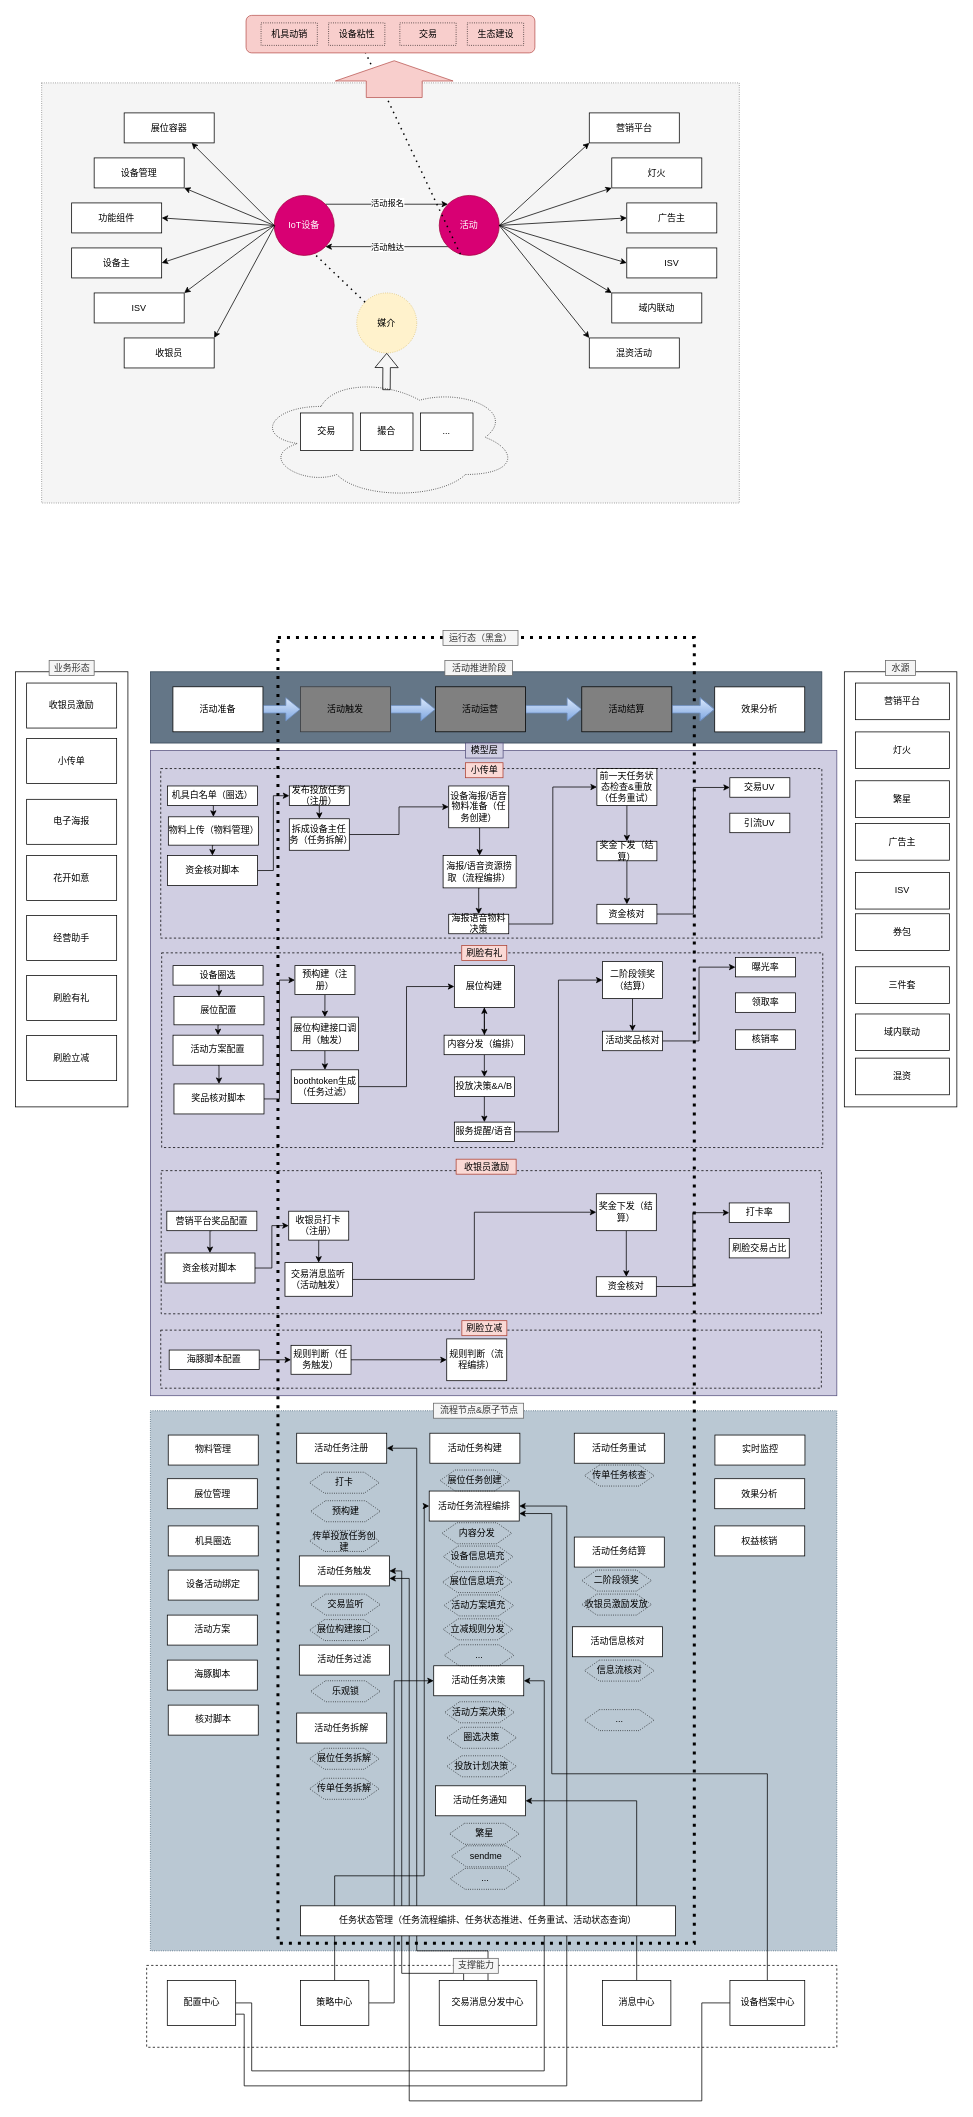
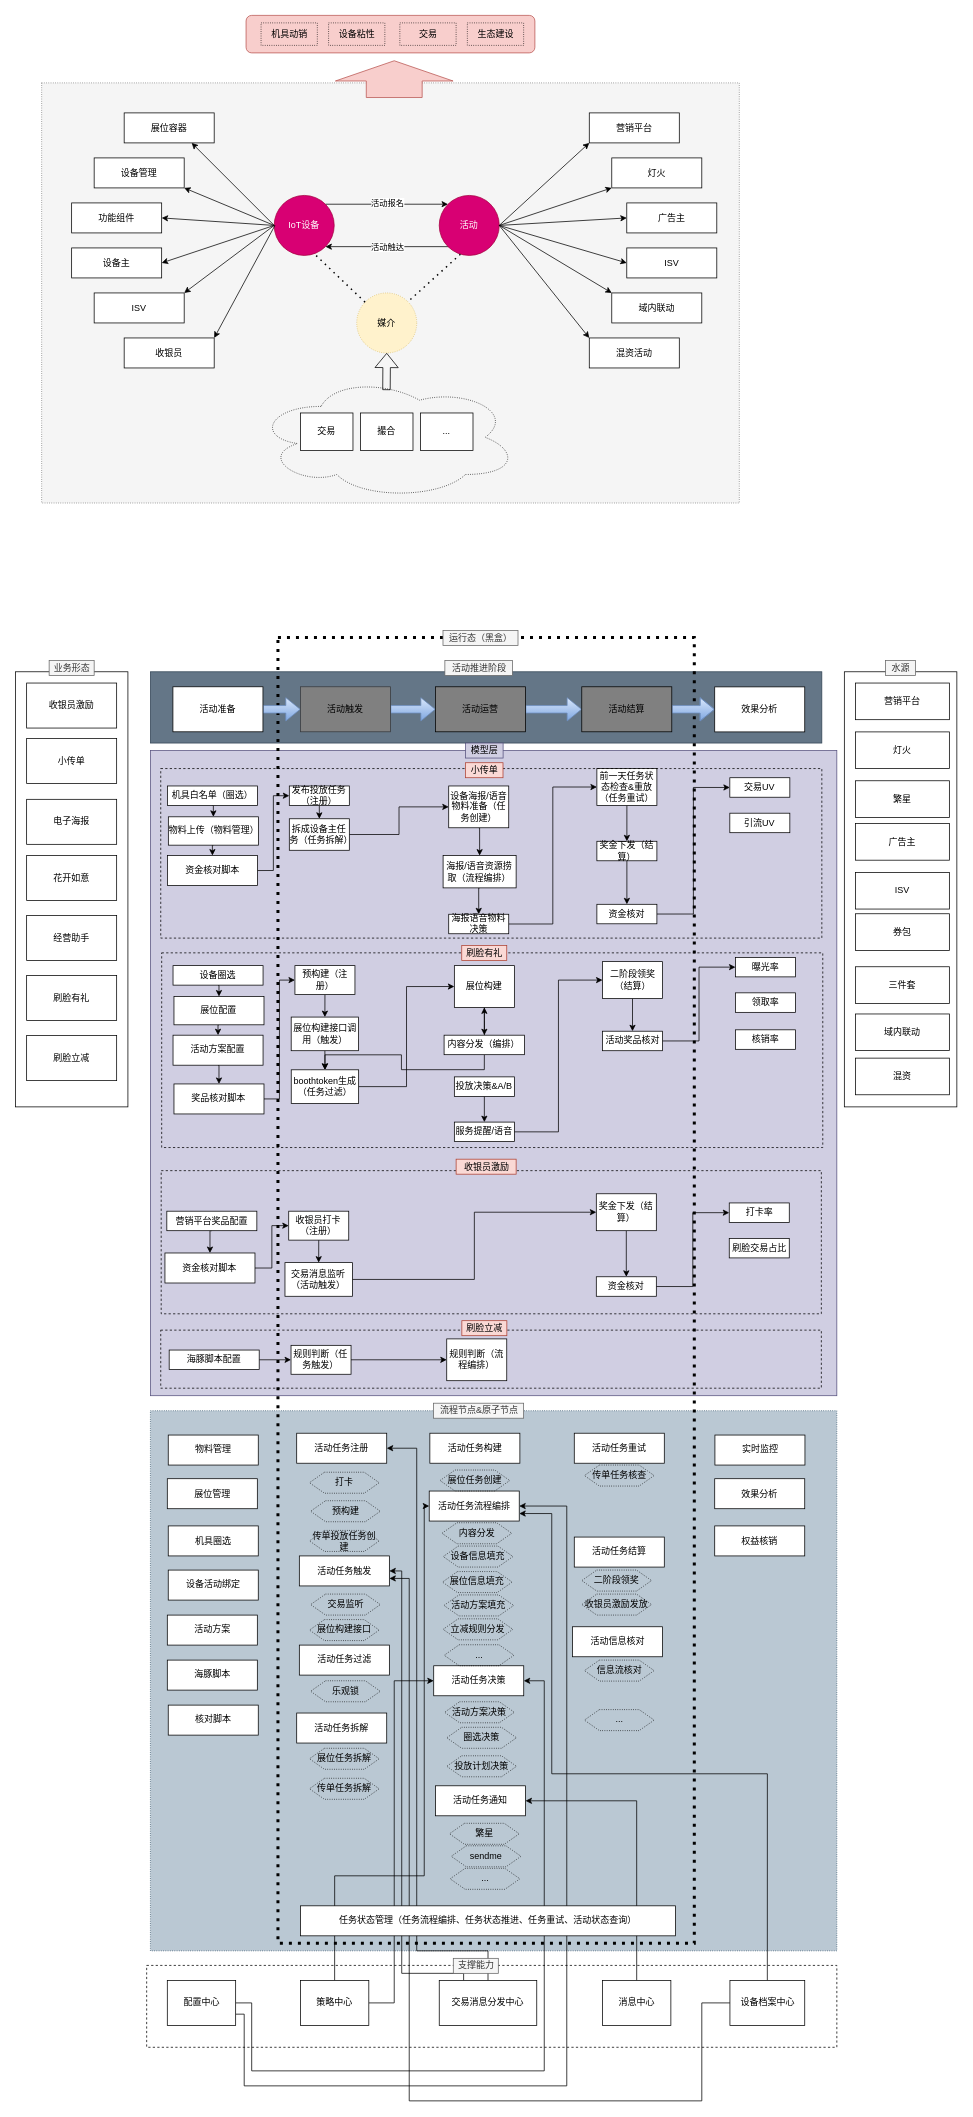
(424, 177) -> (435, 277)
(484, 1069) -> (401, 1067)
